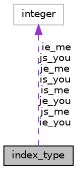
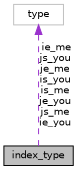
(39, 15) -> (39, 15)
